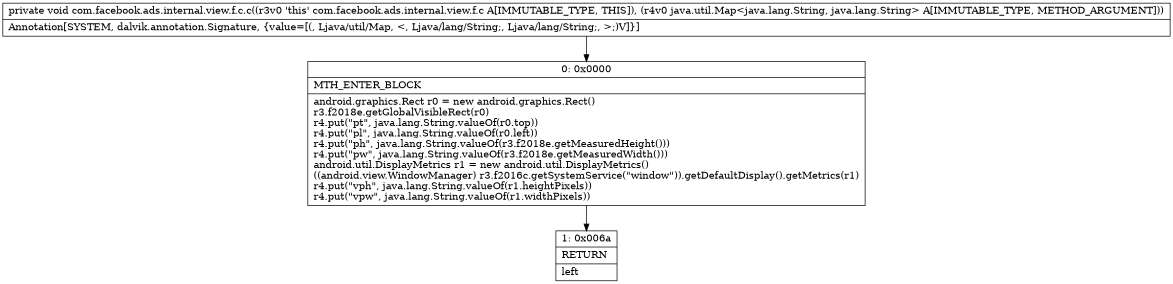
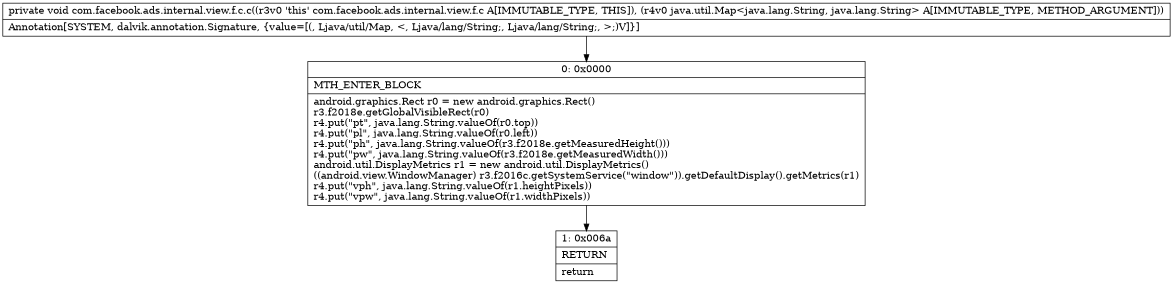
(570, 272) -> (578, 272)
